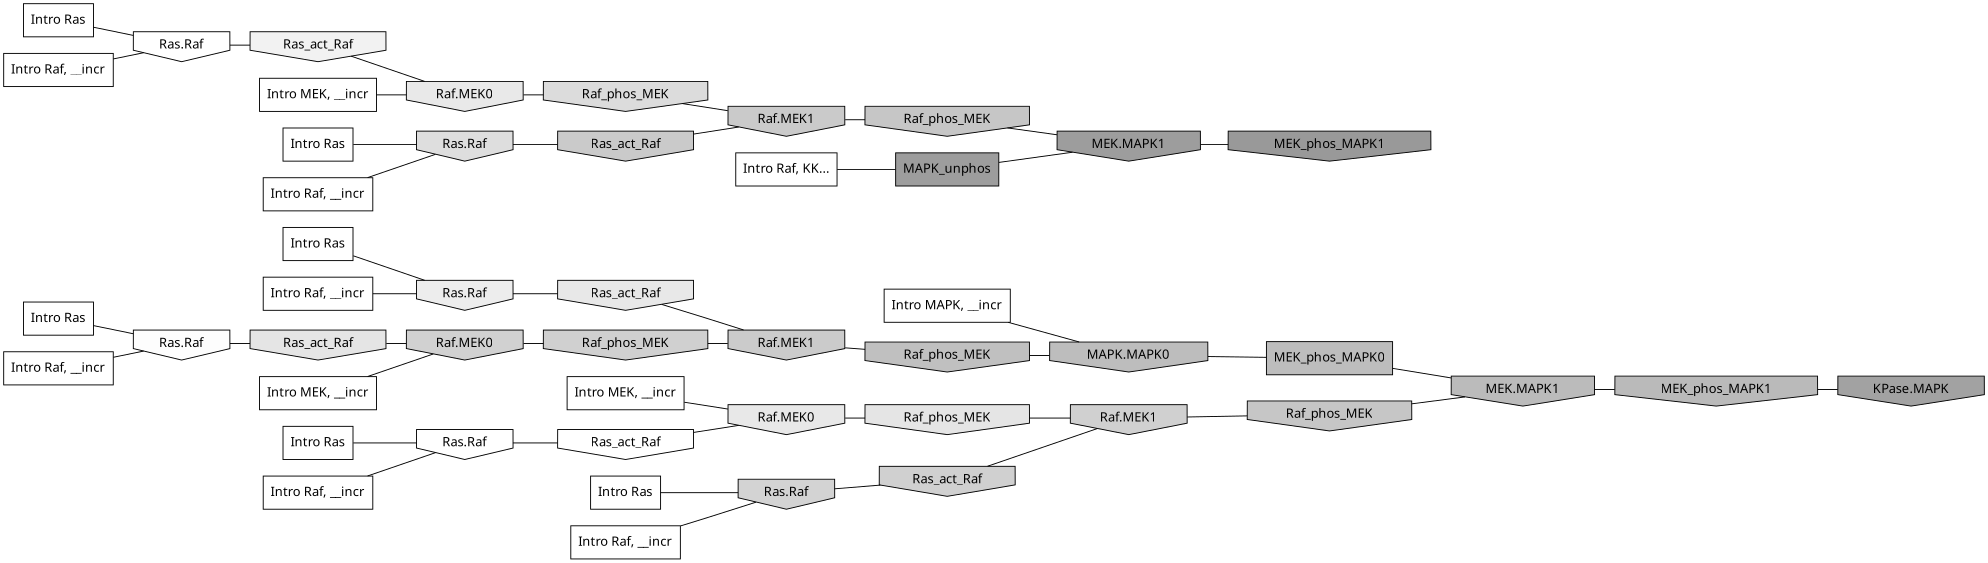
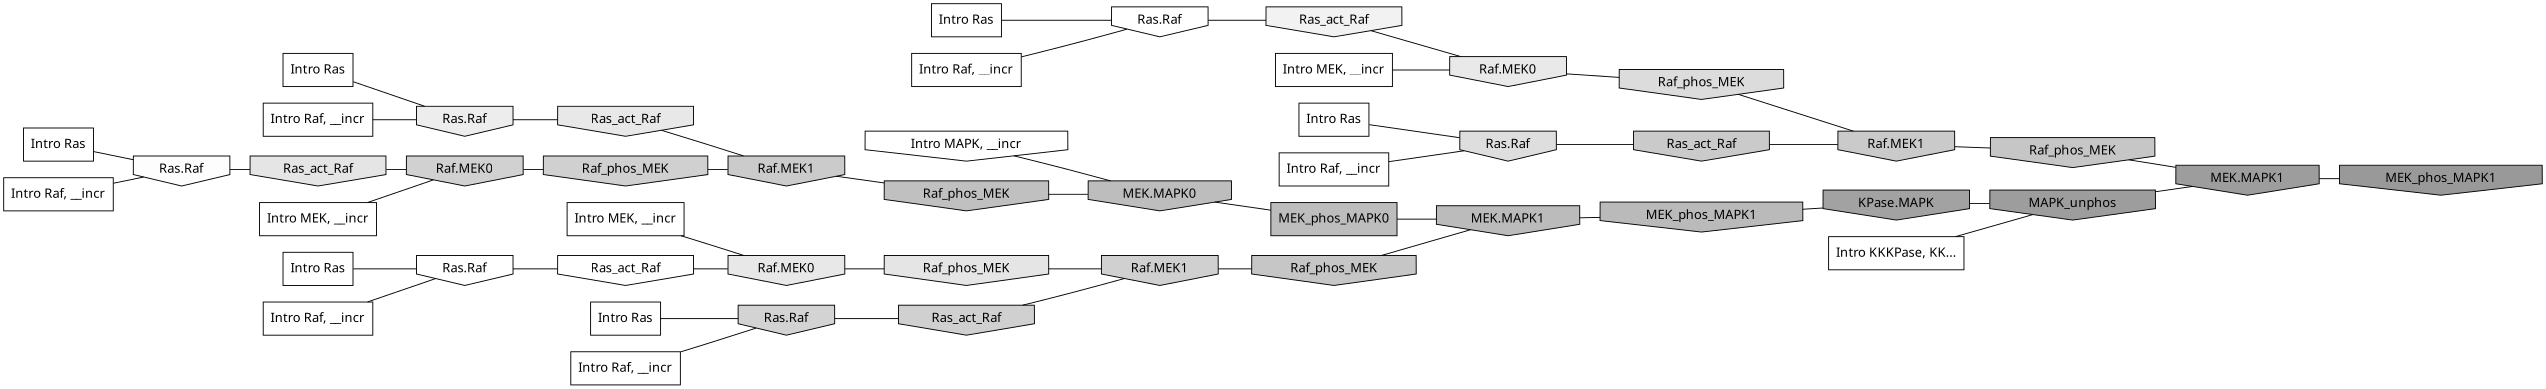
(786, 169) -> (1896, 253)
(947, 169) -> (2073, 204)
none -> (1980, 204)
(947, 306) -> (966, 145)
(1129, 355) -> (1160, 194)
